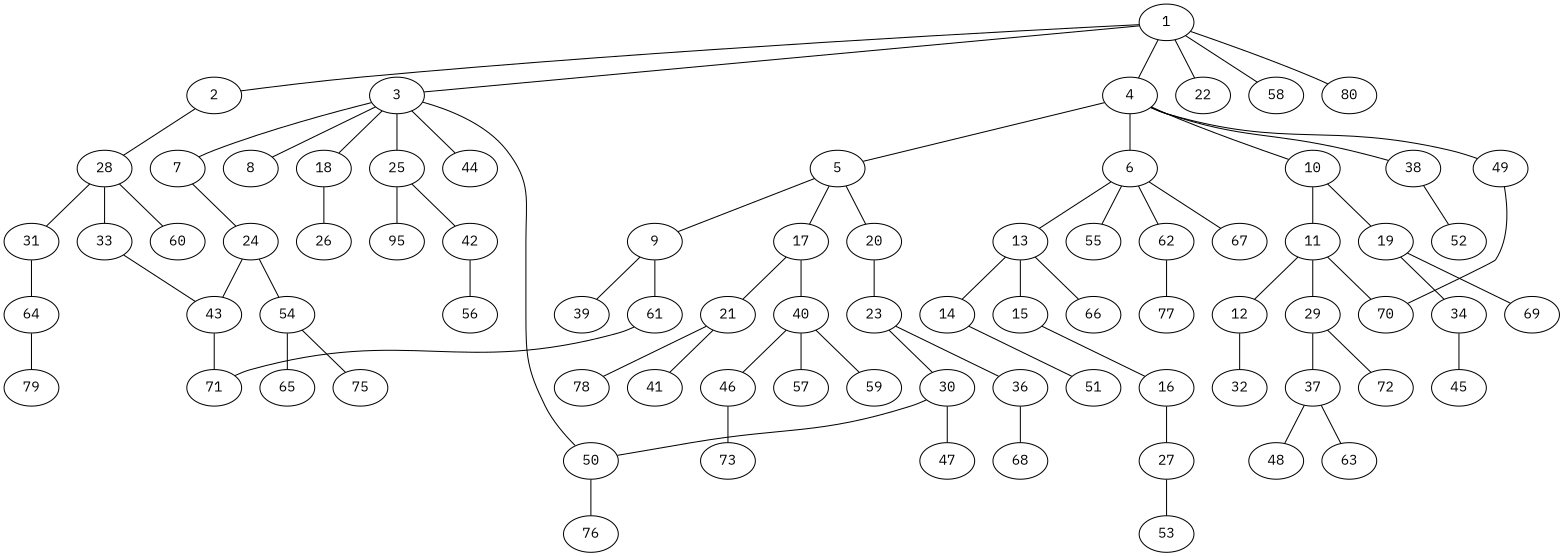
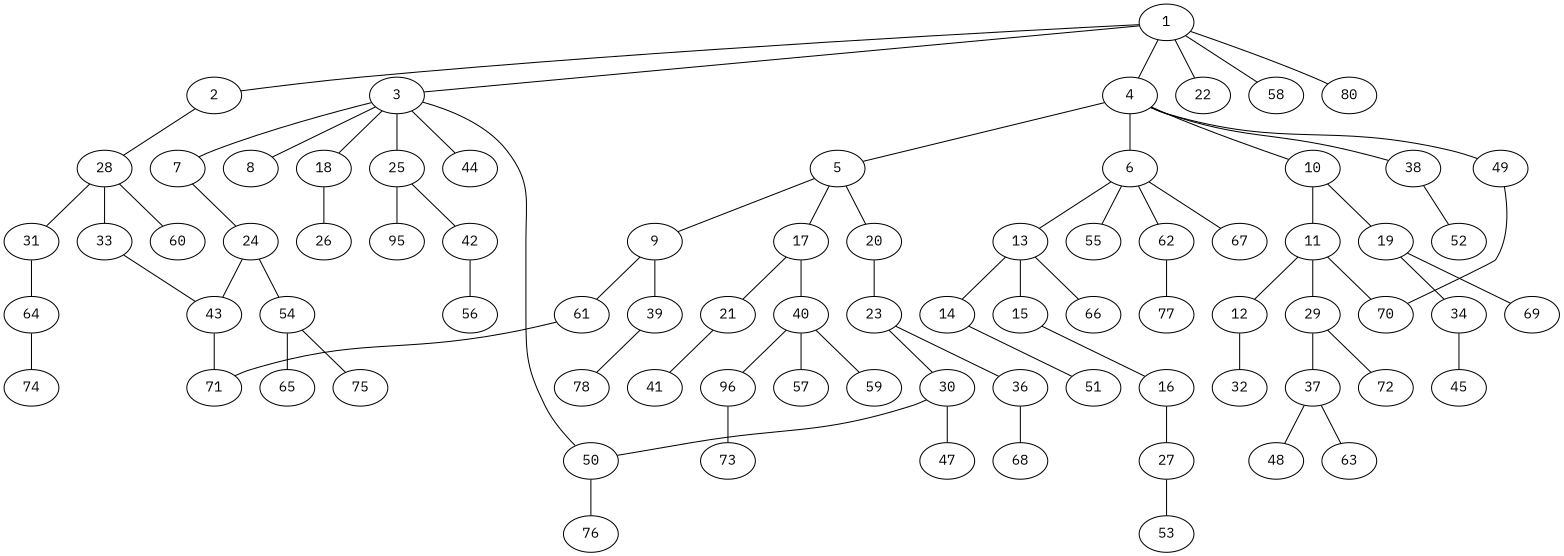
(655, 351) -> (618, 351)
(31, 388) -> (31, 388)
(728, 388) -> (728, 388)
